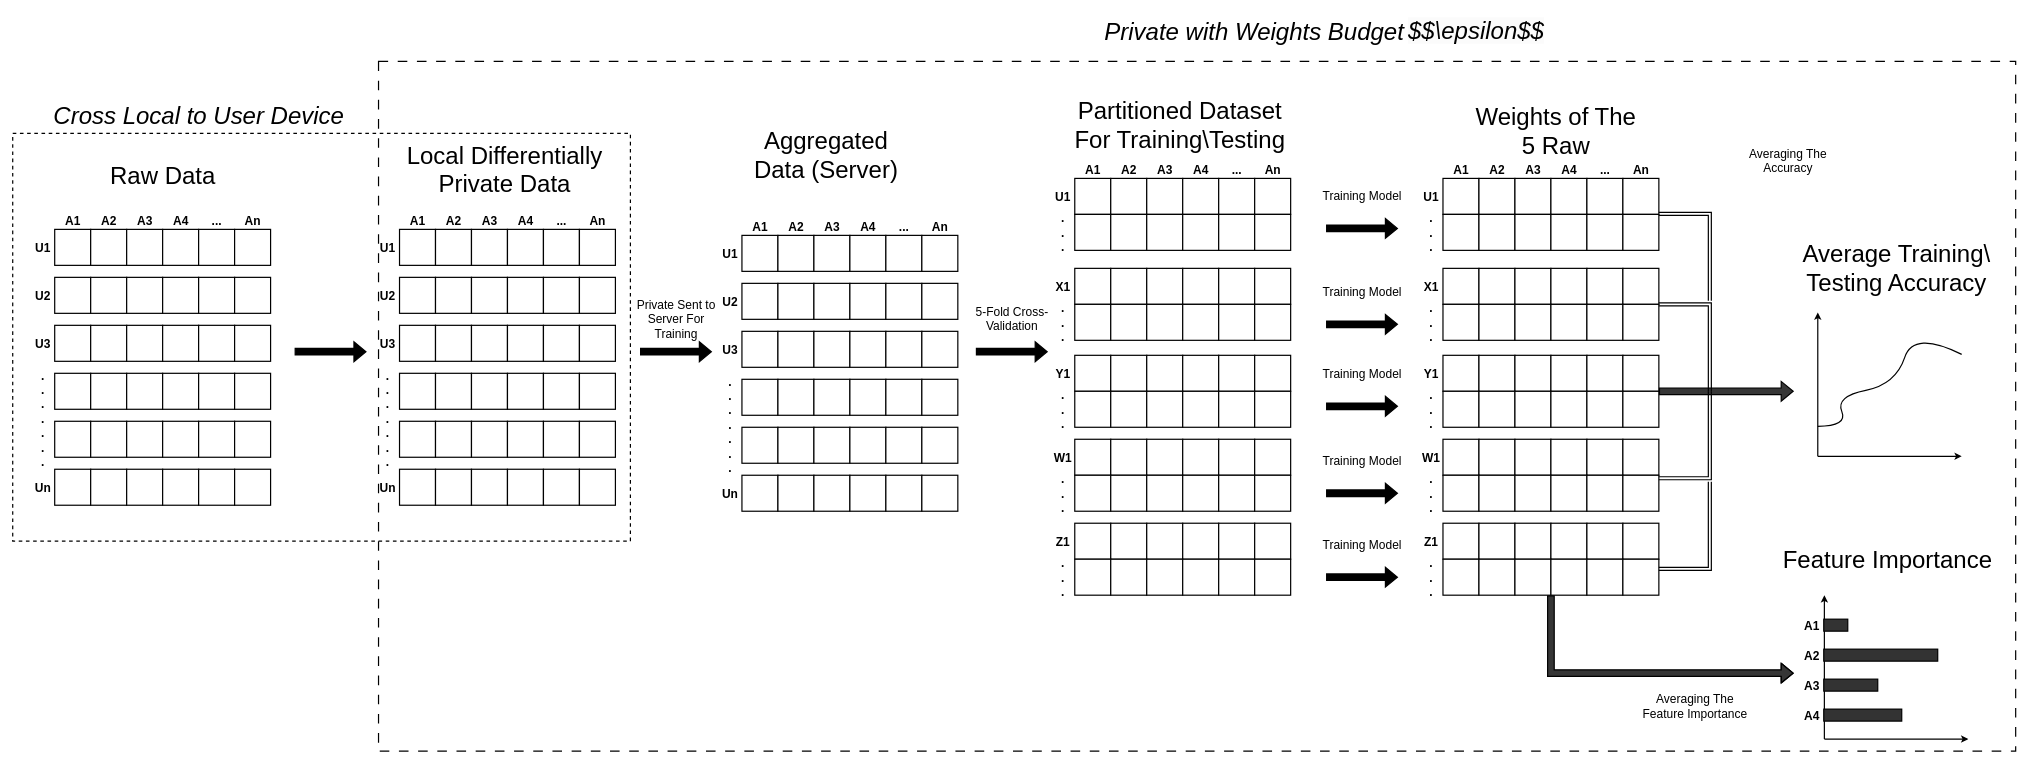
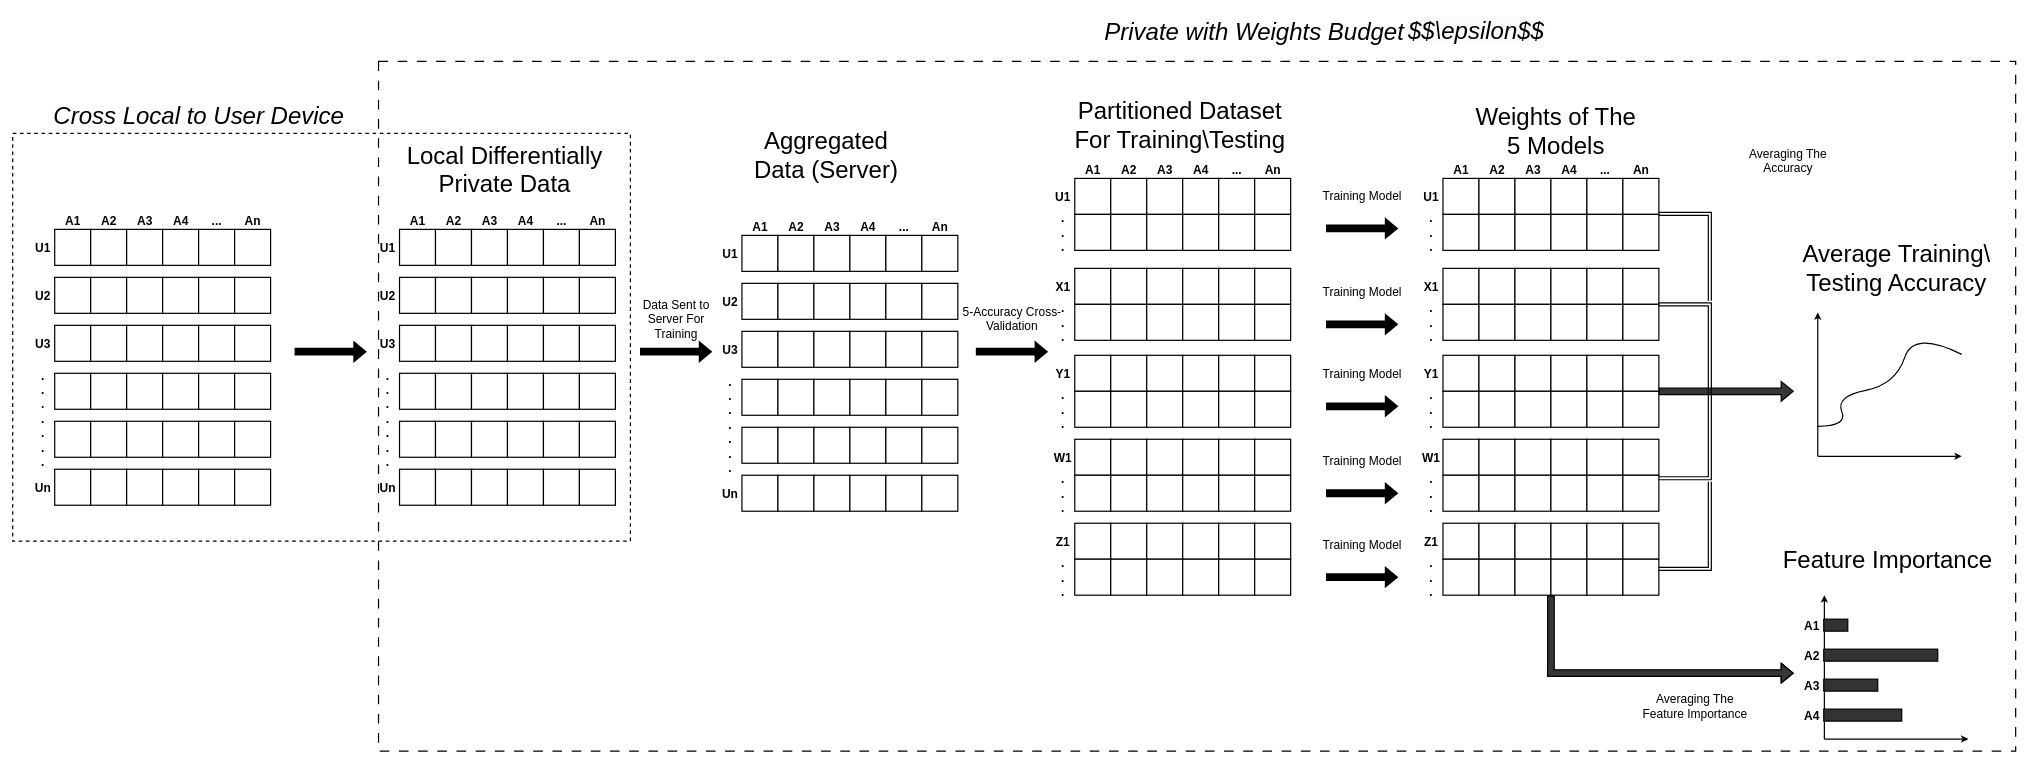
(1556, 131) -> (1556, 131)
(162, 176) -> none
(676, 319) -> (676, 319)
(1012, 319) -> (1012, 319)
